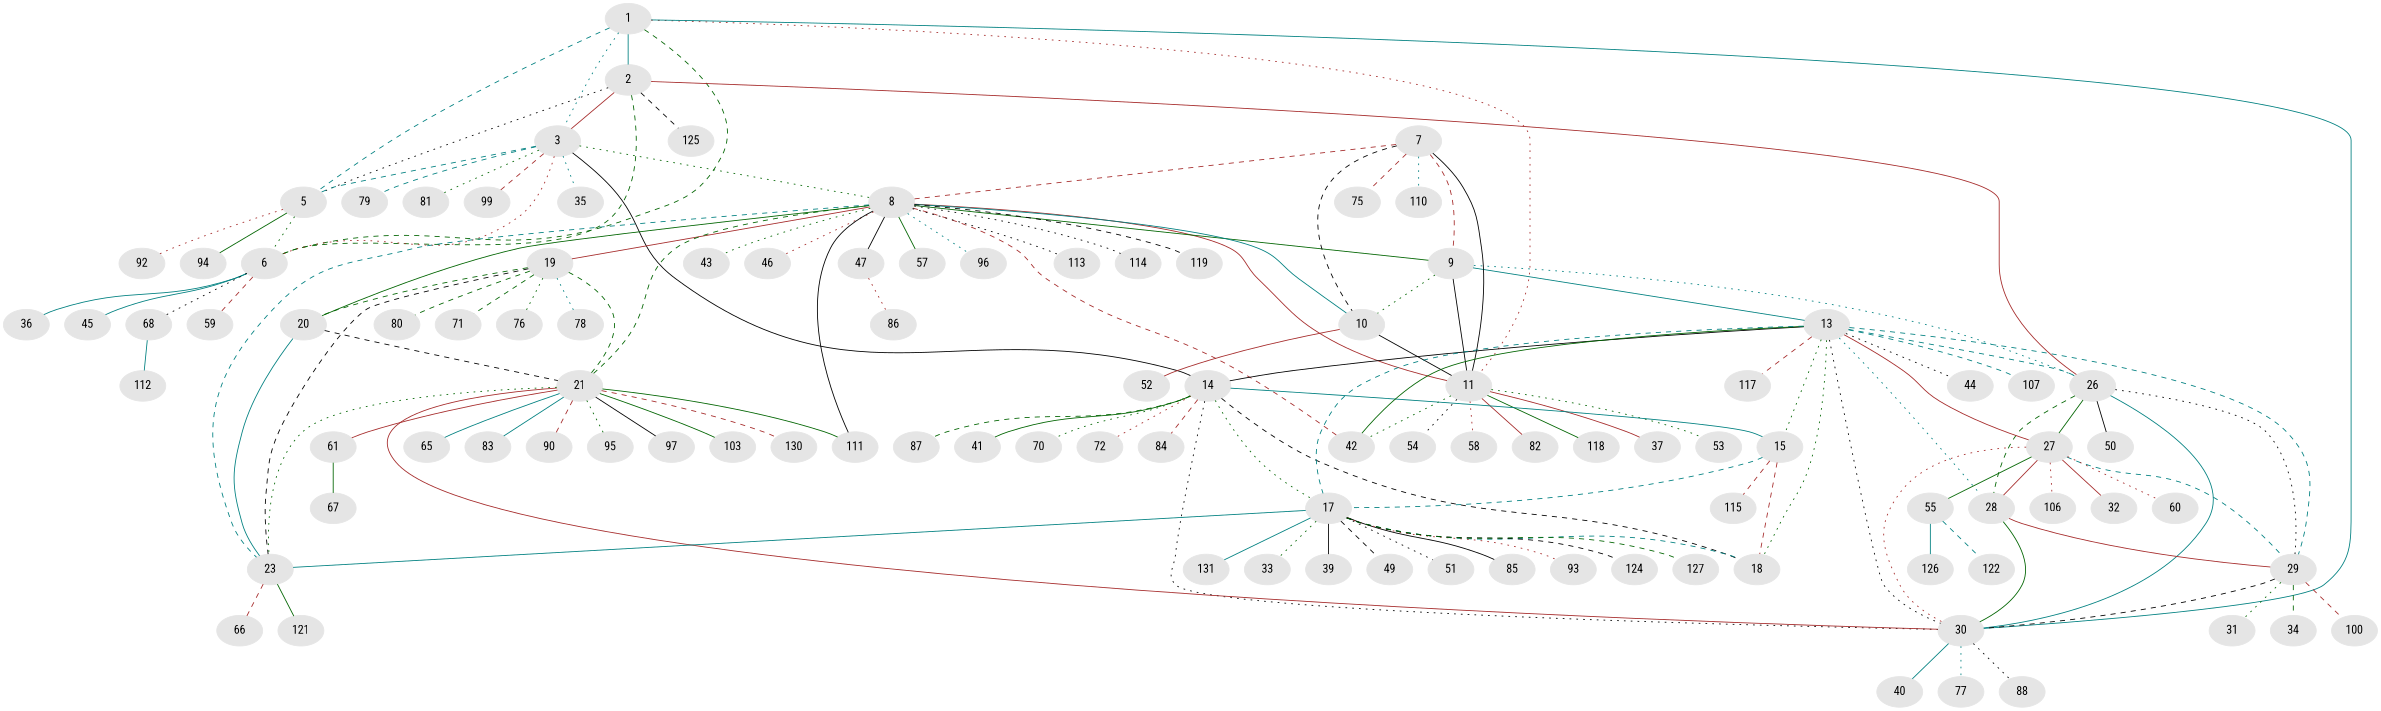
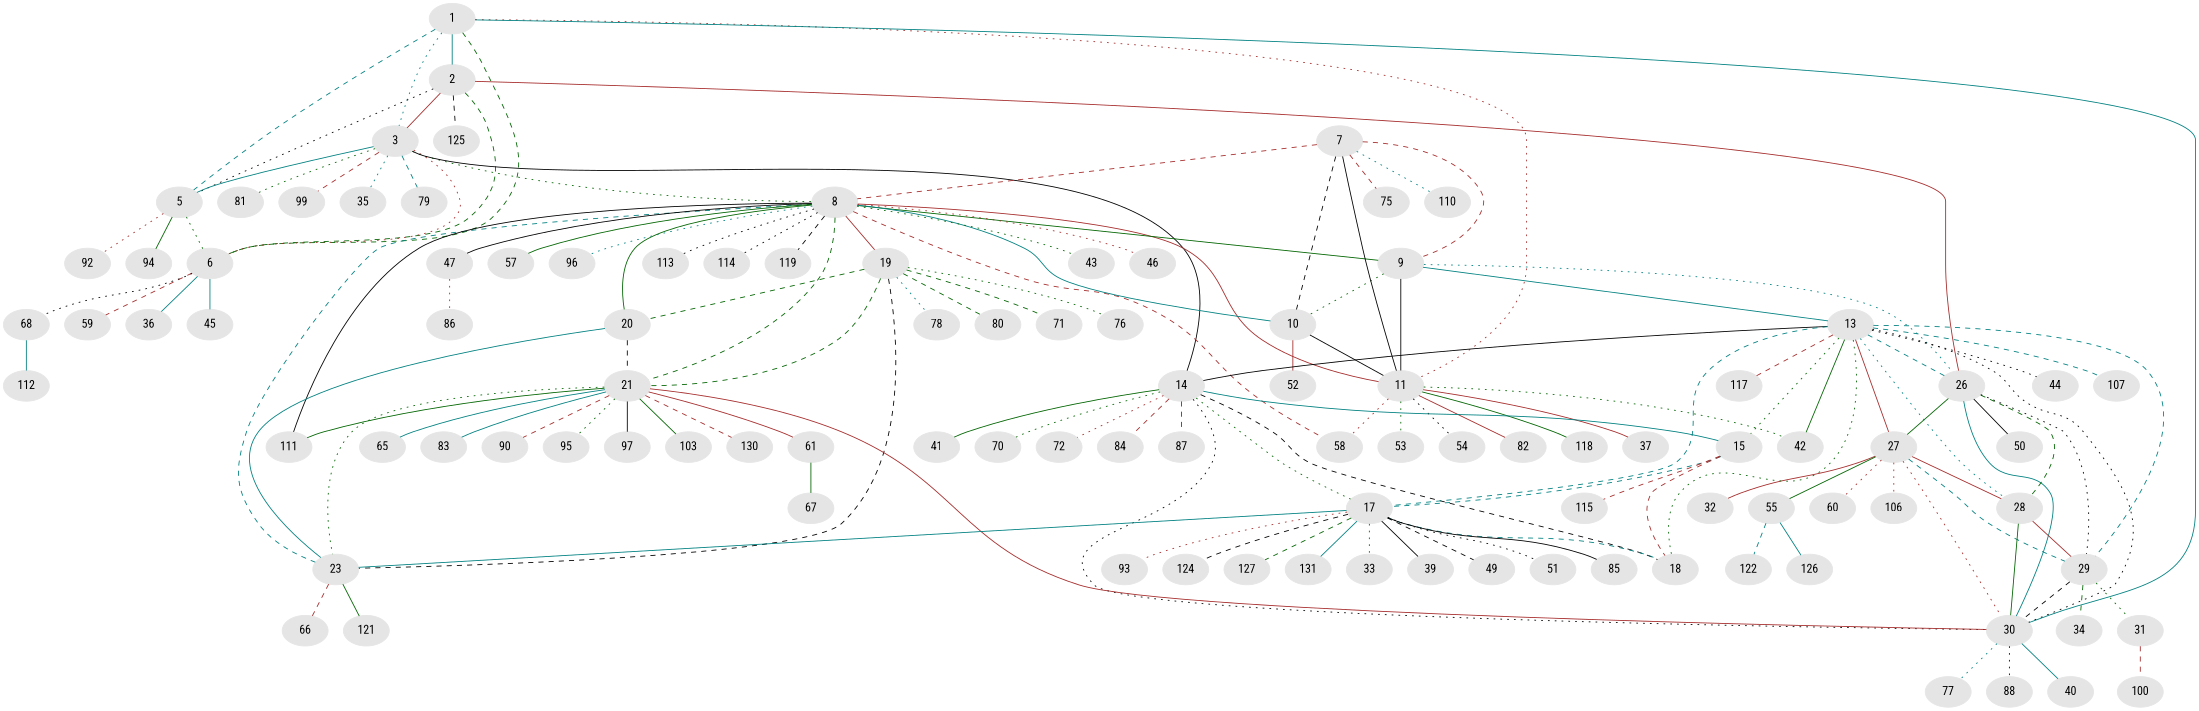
(428, 168) -> (284, 167)
(1124, 321) -> (1064, 288)
(2324, 600) -> (2140, 661)
